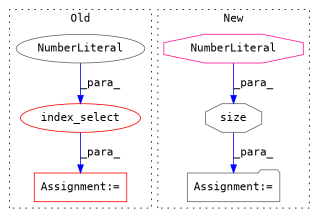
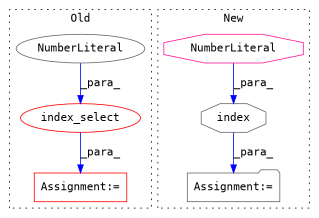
(234, 118) -> (234, 118)
